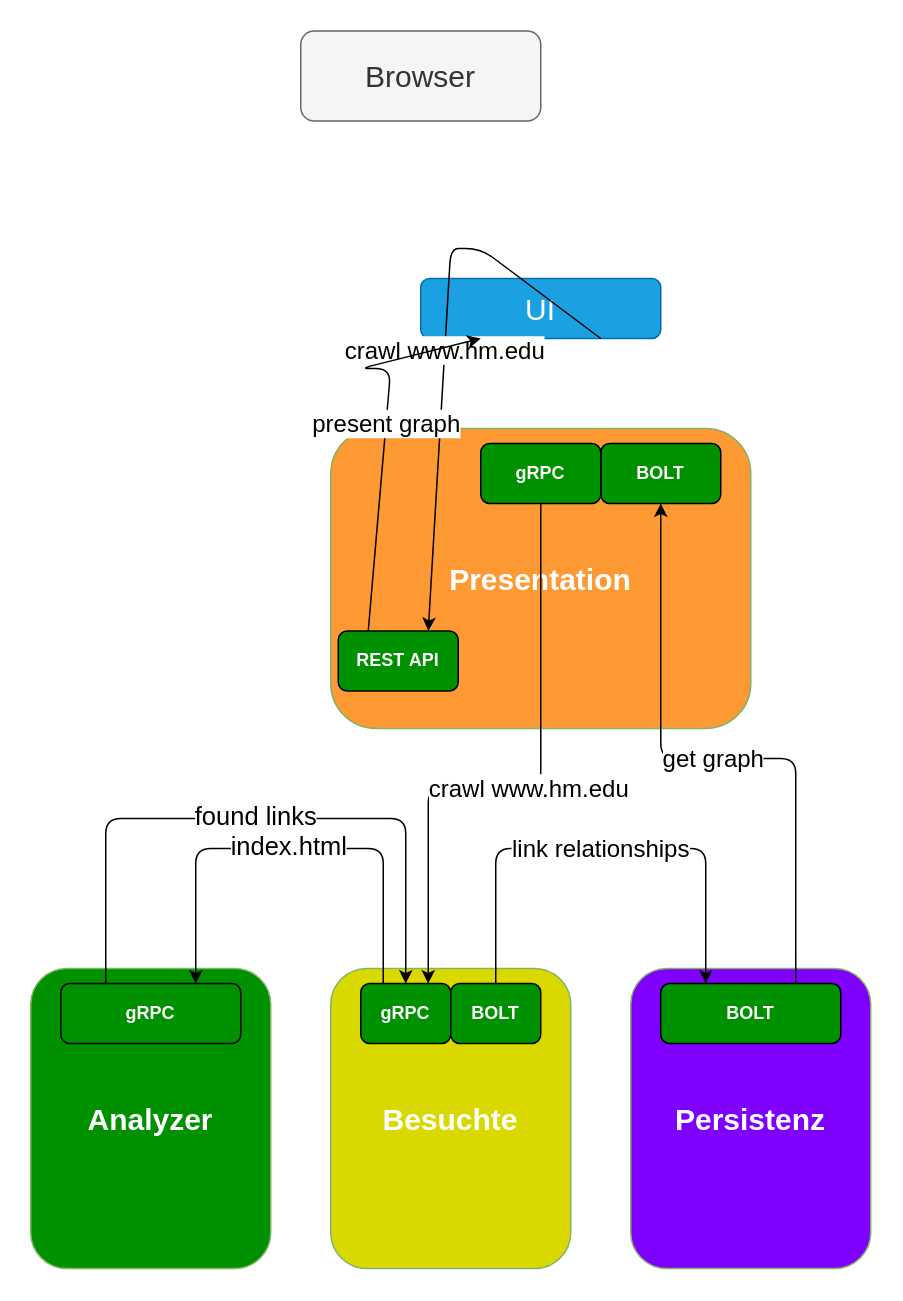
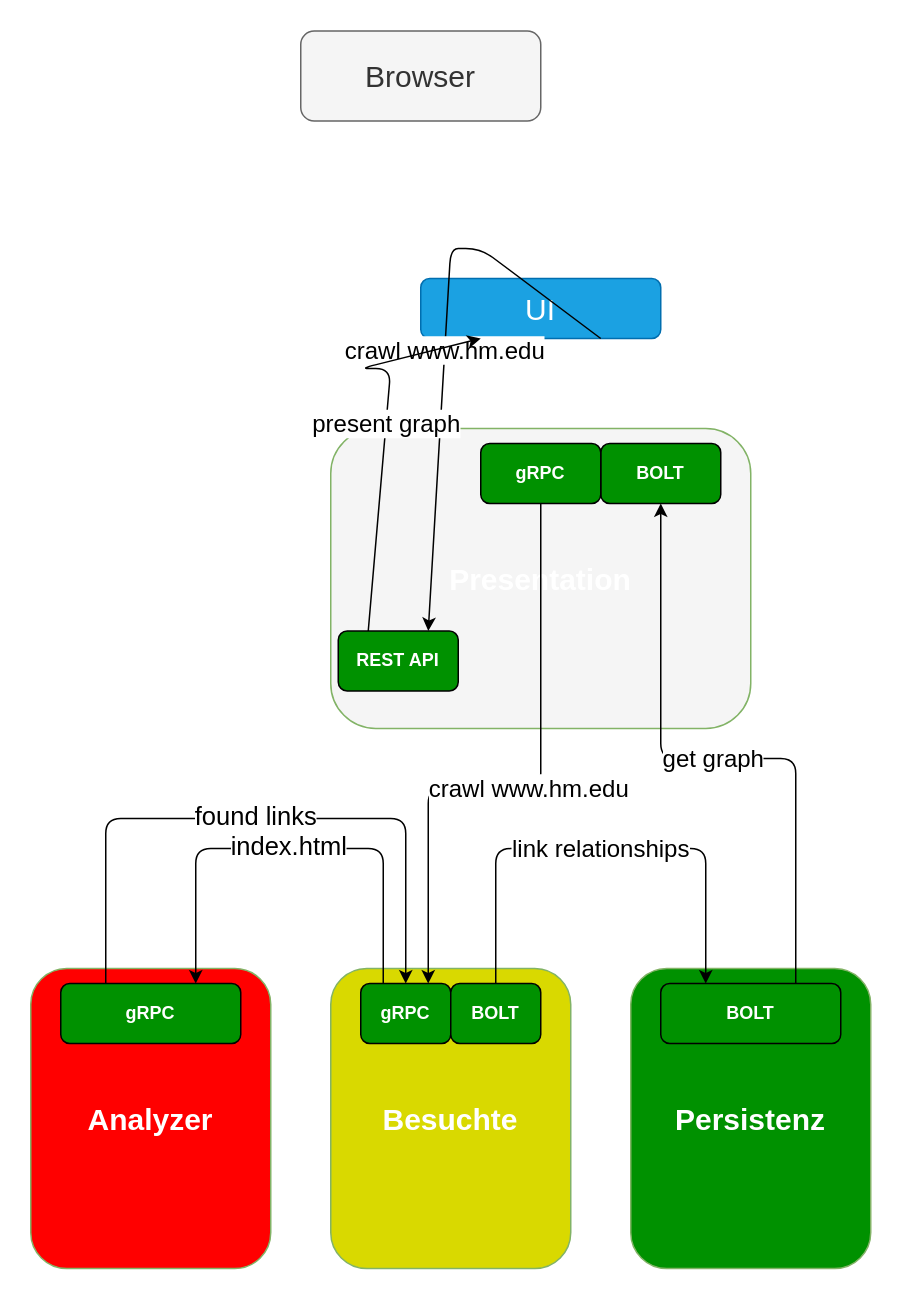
(541, 578) -> (541, 578)
(151, 1118) -> (151, 1118)
(751, 1118) -> (751, 1118)
